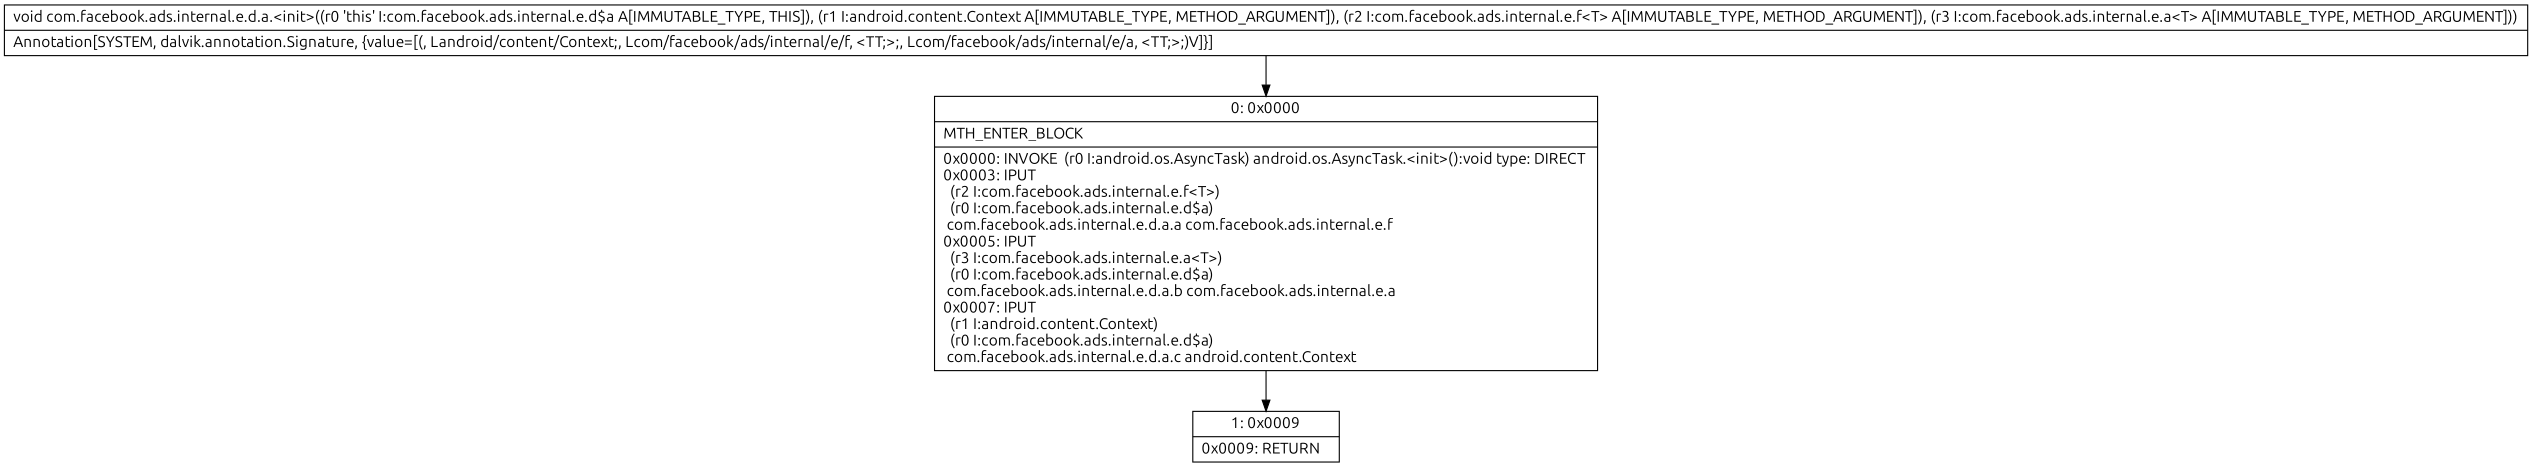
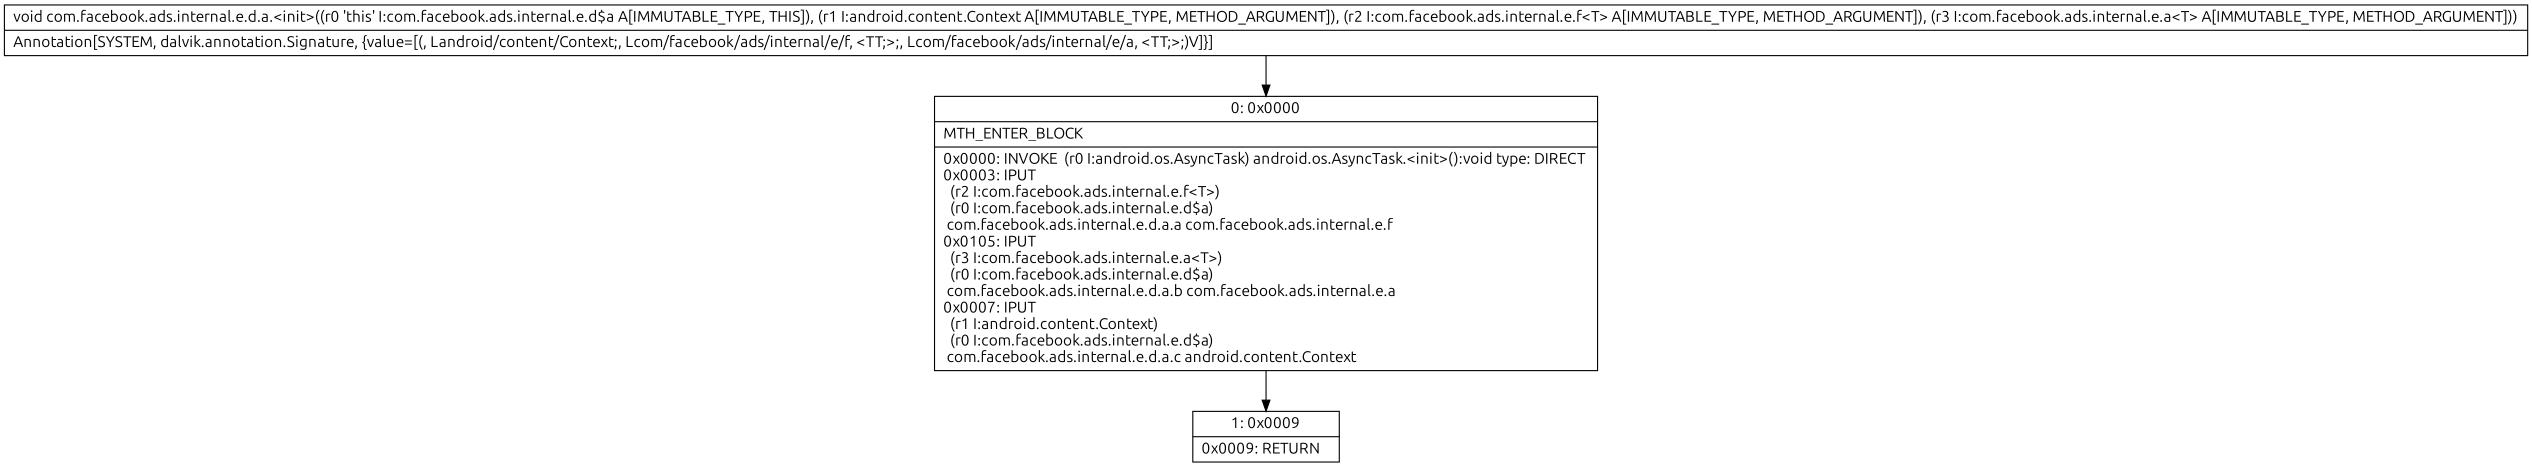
(993, 242) -> (993, 242)
